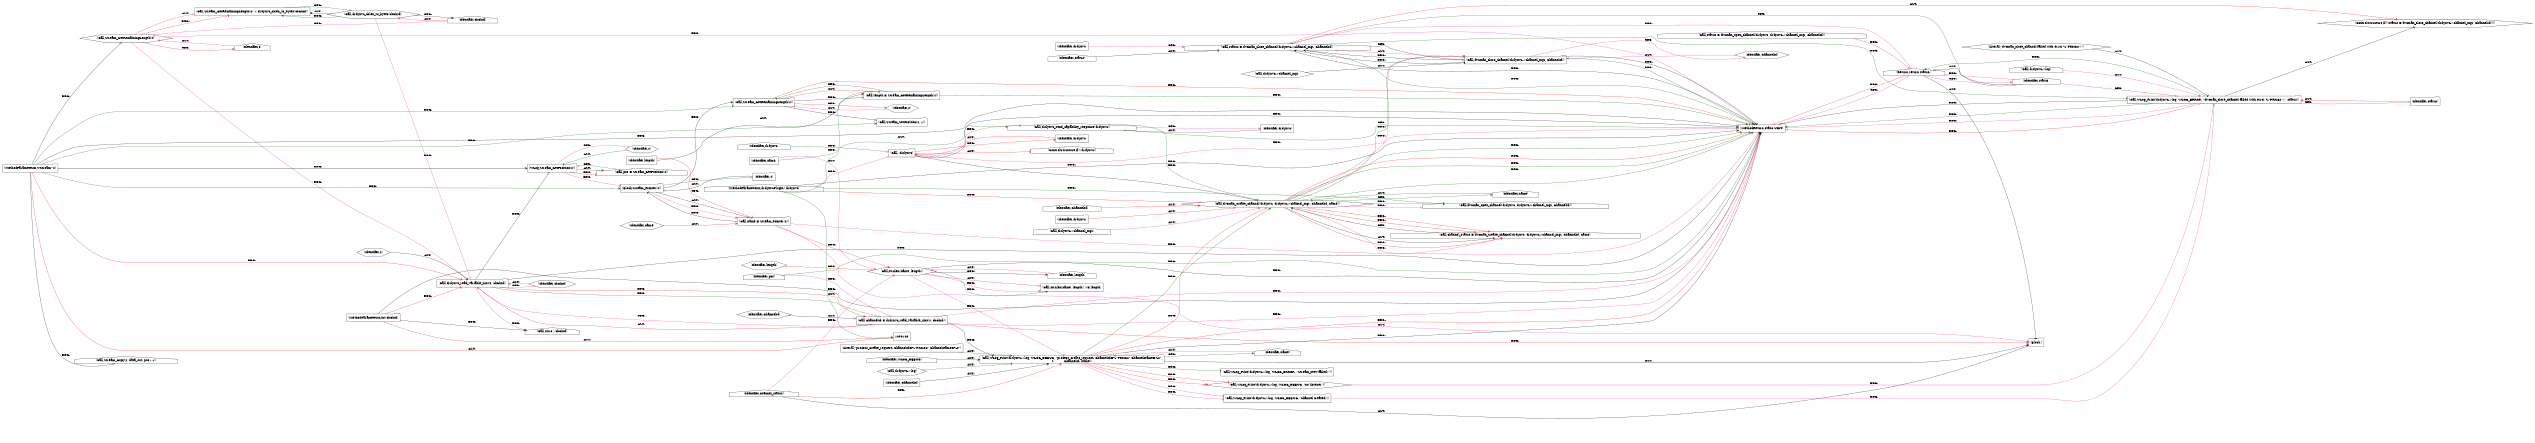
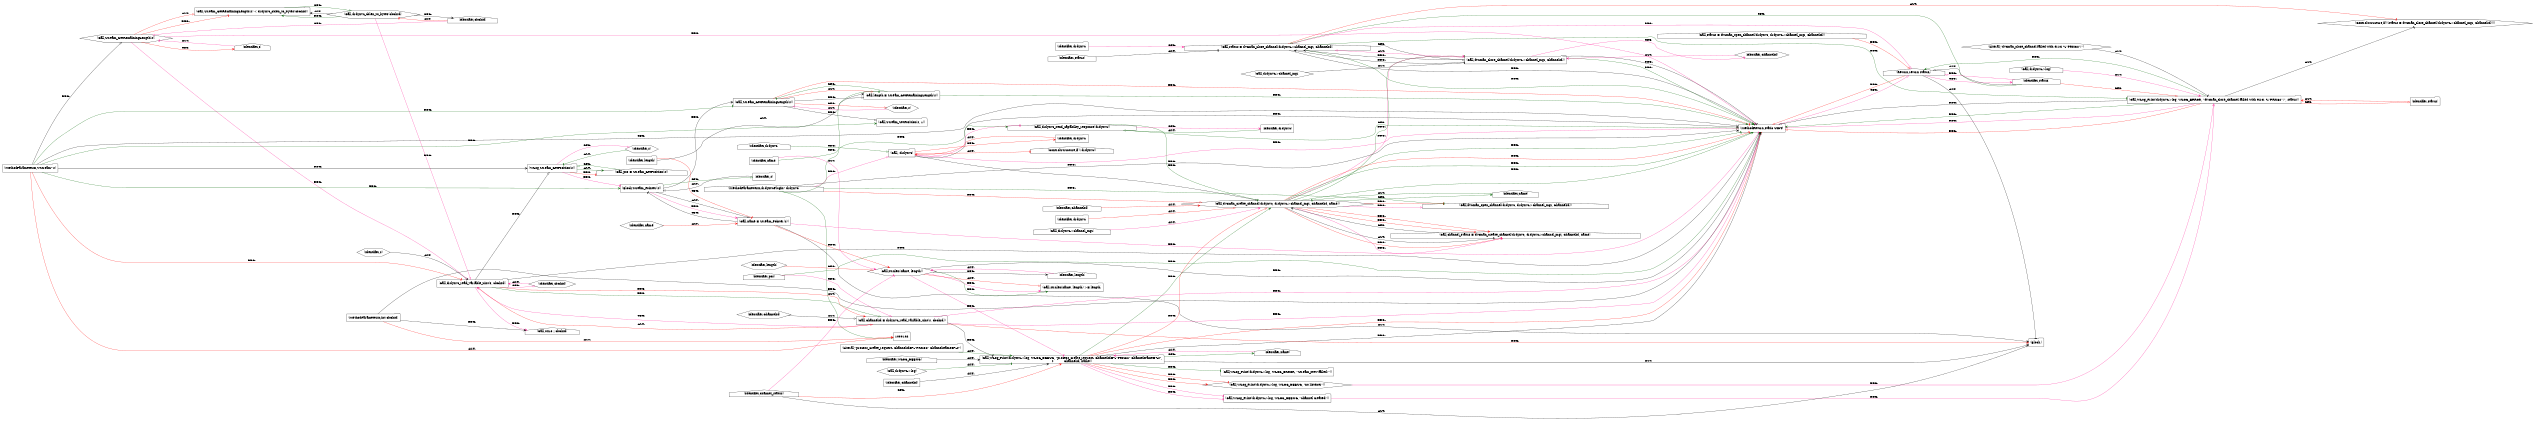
(642, 136) -> (642, 136)
(902, 137) -> (902, 137)
(696, 213) -> (696, 213)
(422, 301) -> none
(1383, 327) -> (1383, 327)
(126, 360) -> none
